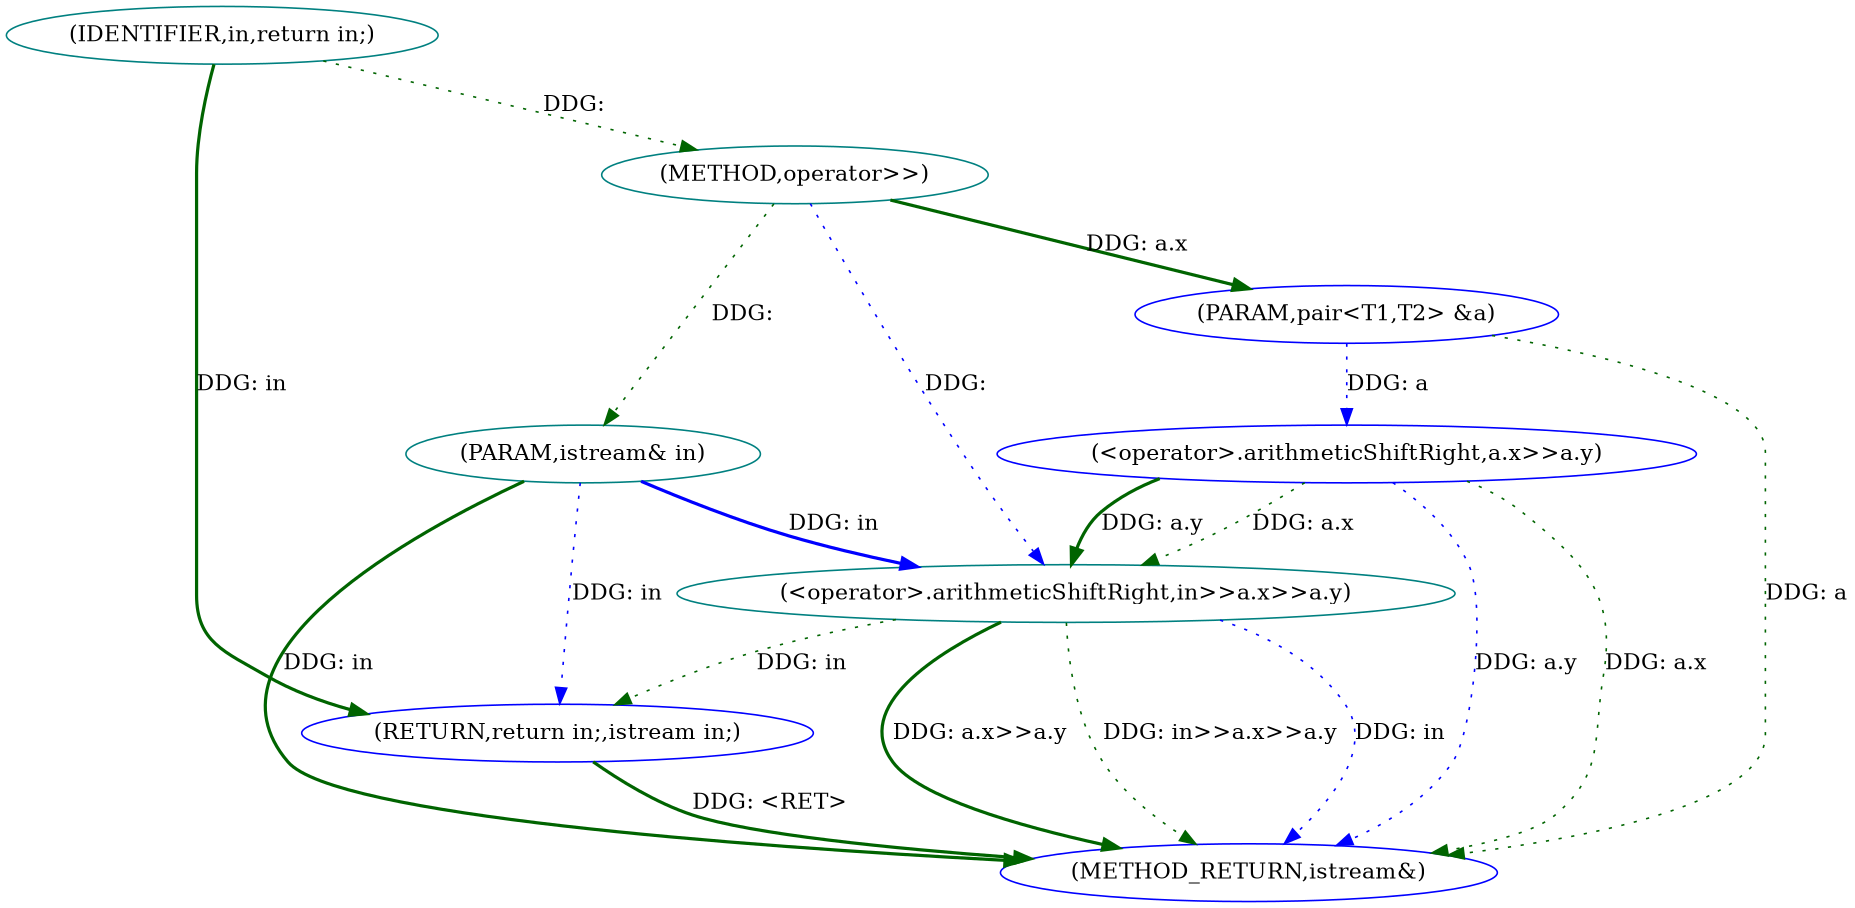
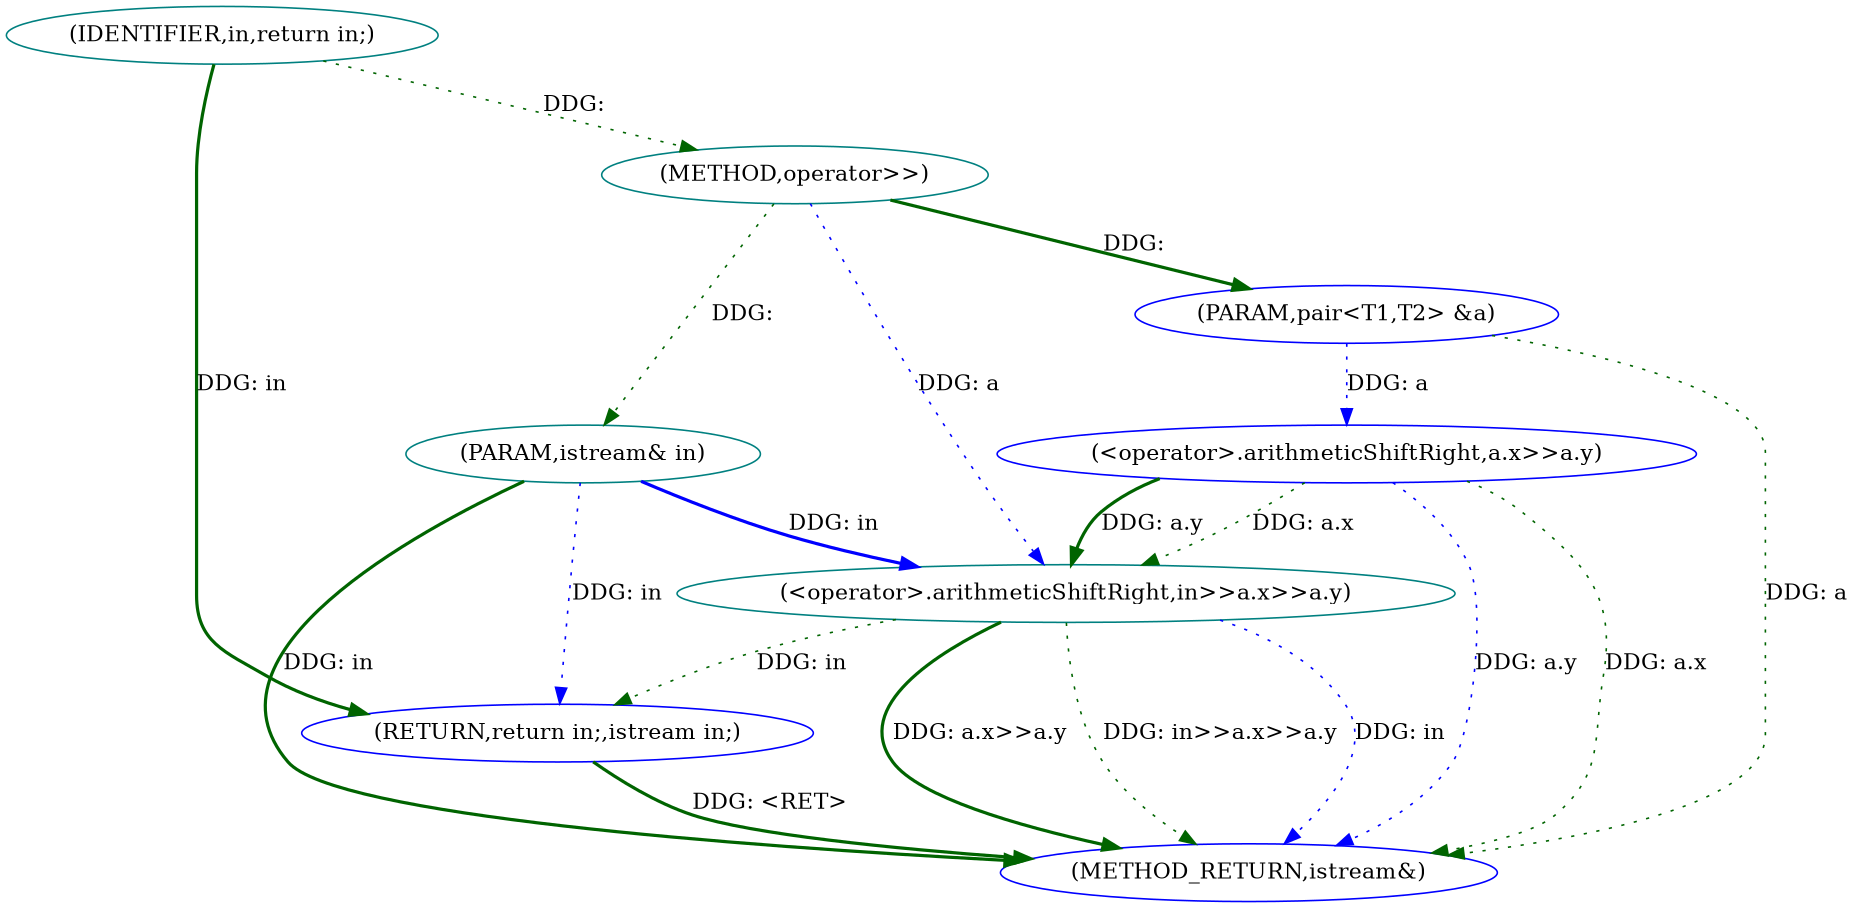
(1137, 245) -> (1137, 245)
(959, 384) -> (959, 384)
